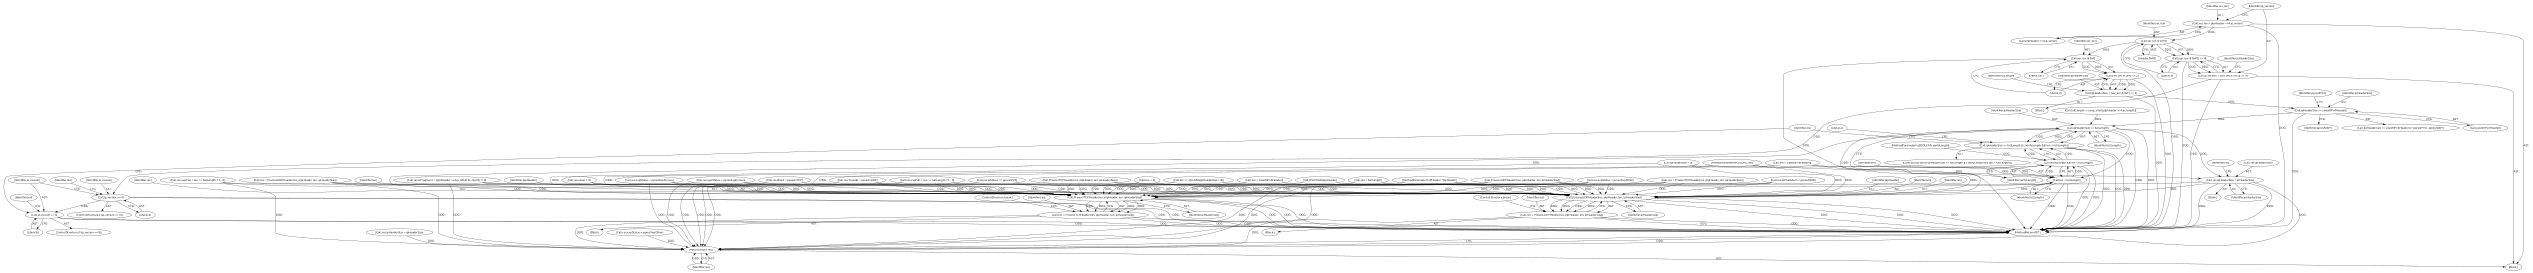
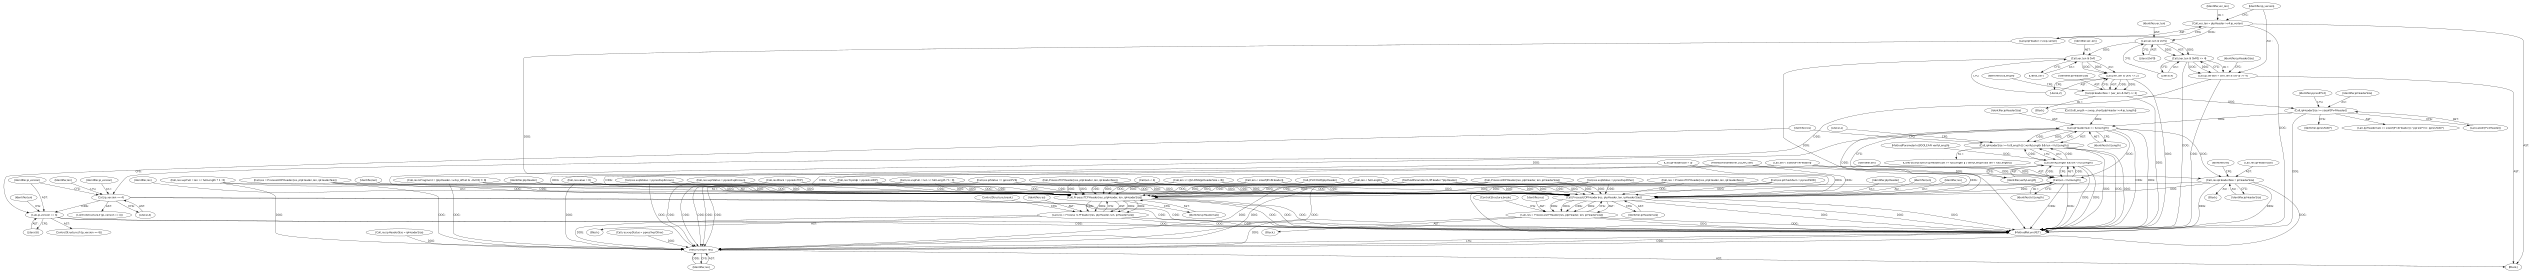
(2147, 58) -> (2147, 58)
(2173, 176) -> (1120, 175)
none -> (595, 245)
